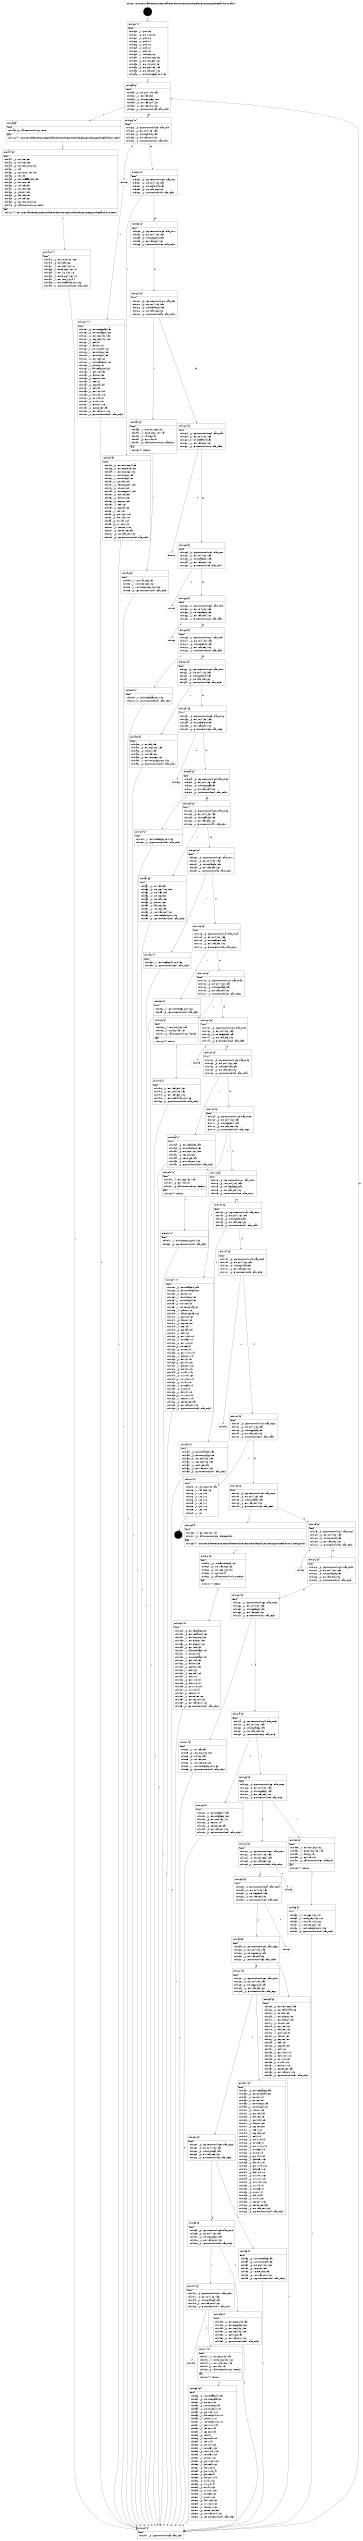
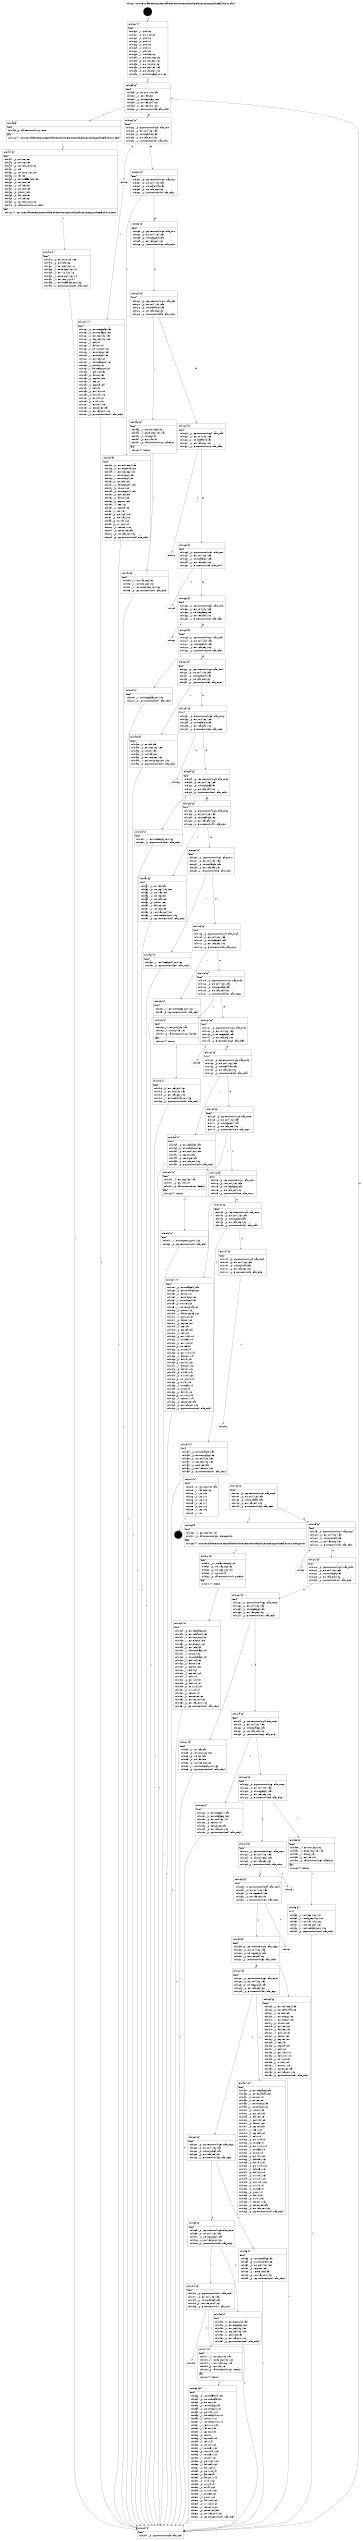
(253, 1427) -> none
